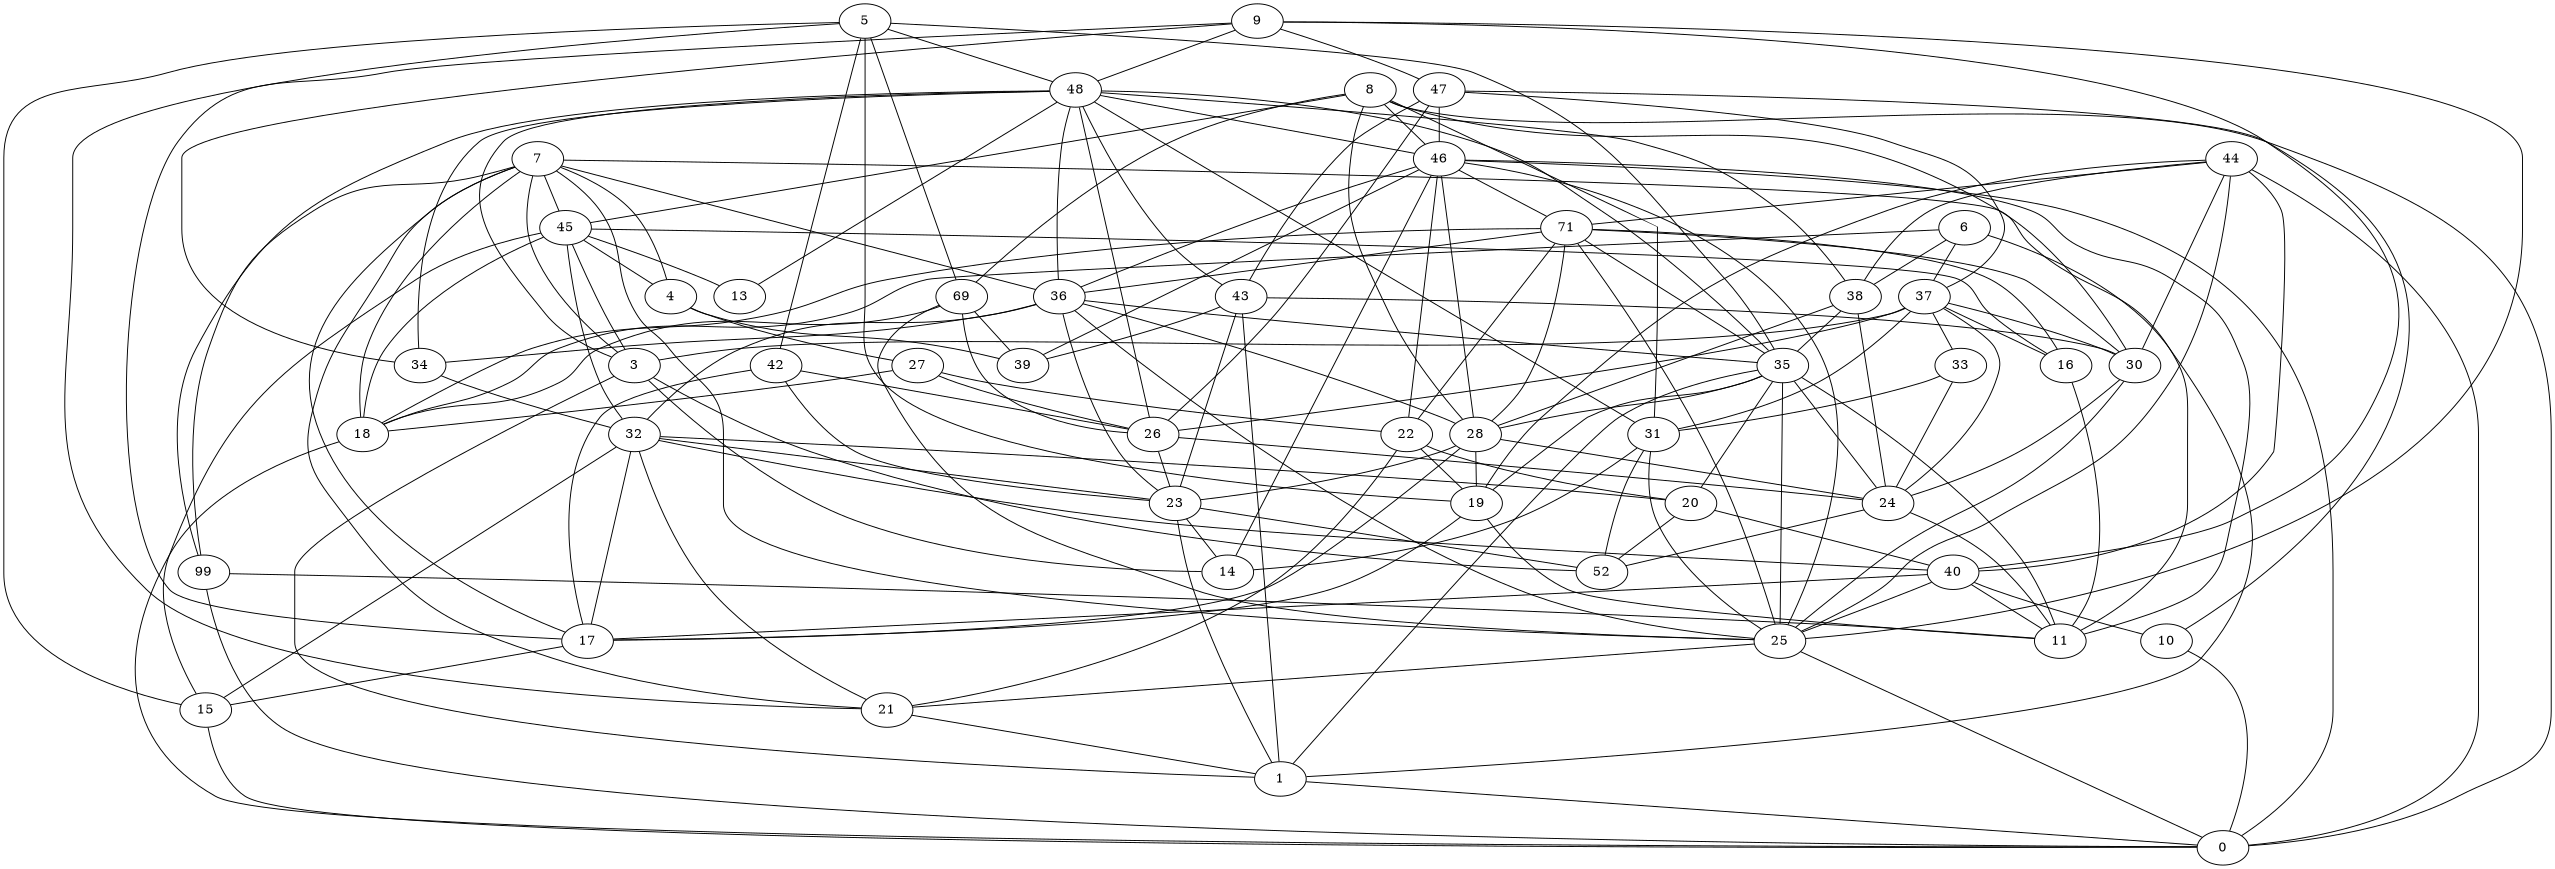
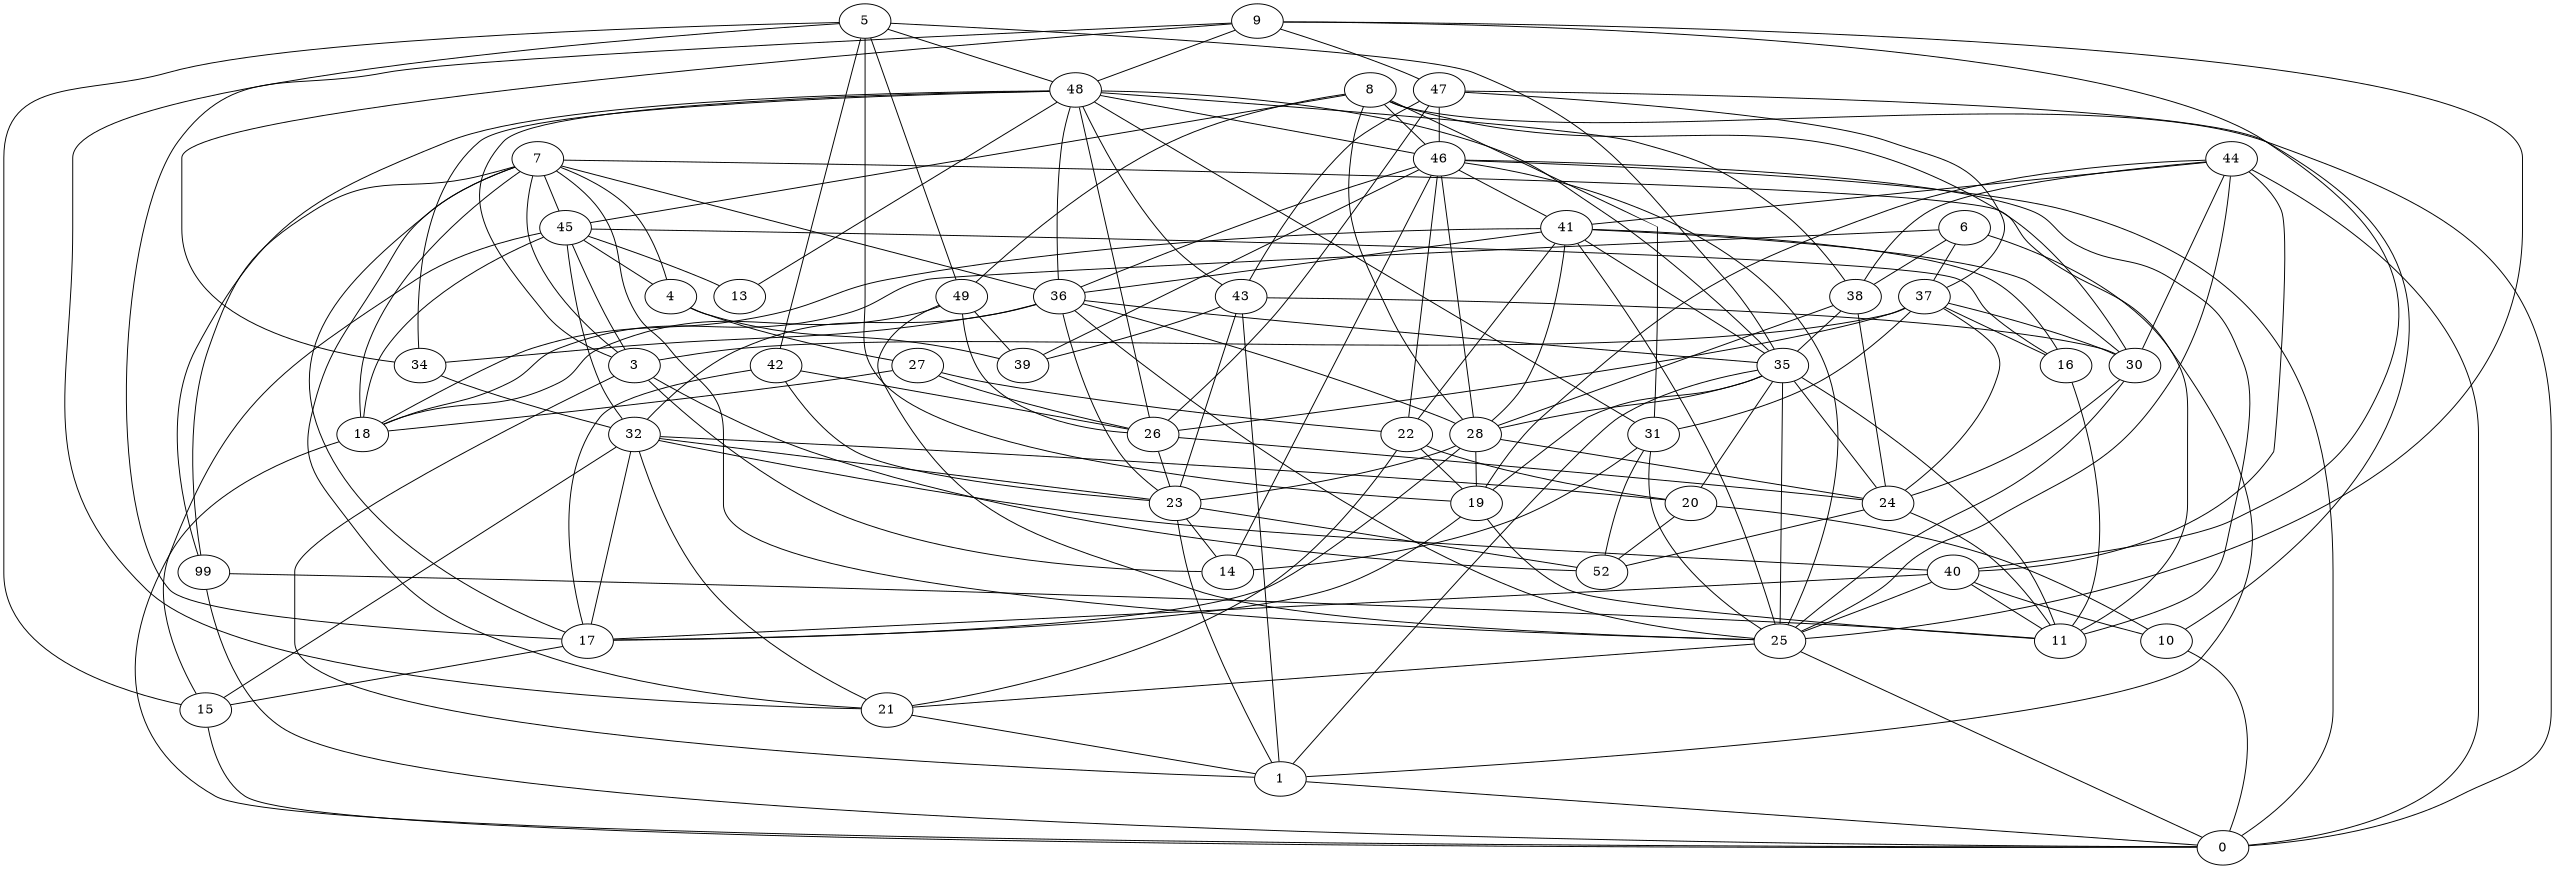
(1567, 228) -> (1567, 228)
(962, 297) -> (962, 297)
(1961, 366) -> none
(1811, 535) -> (1929, 539)
